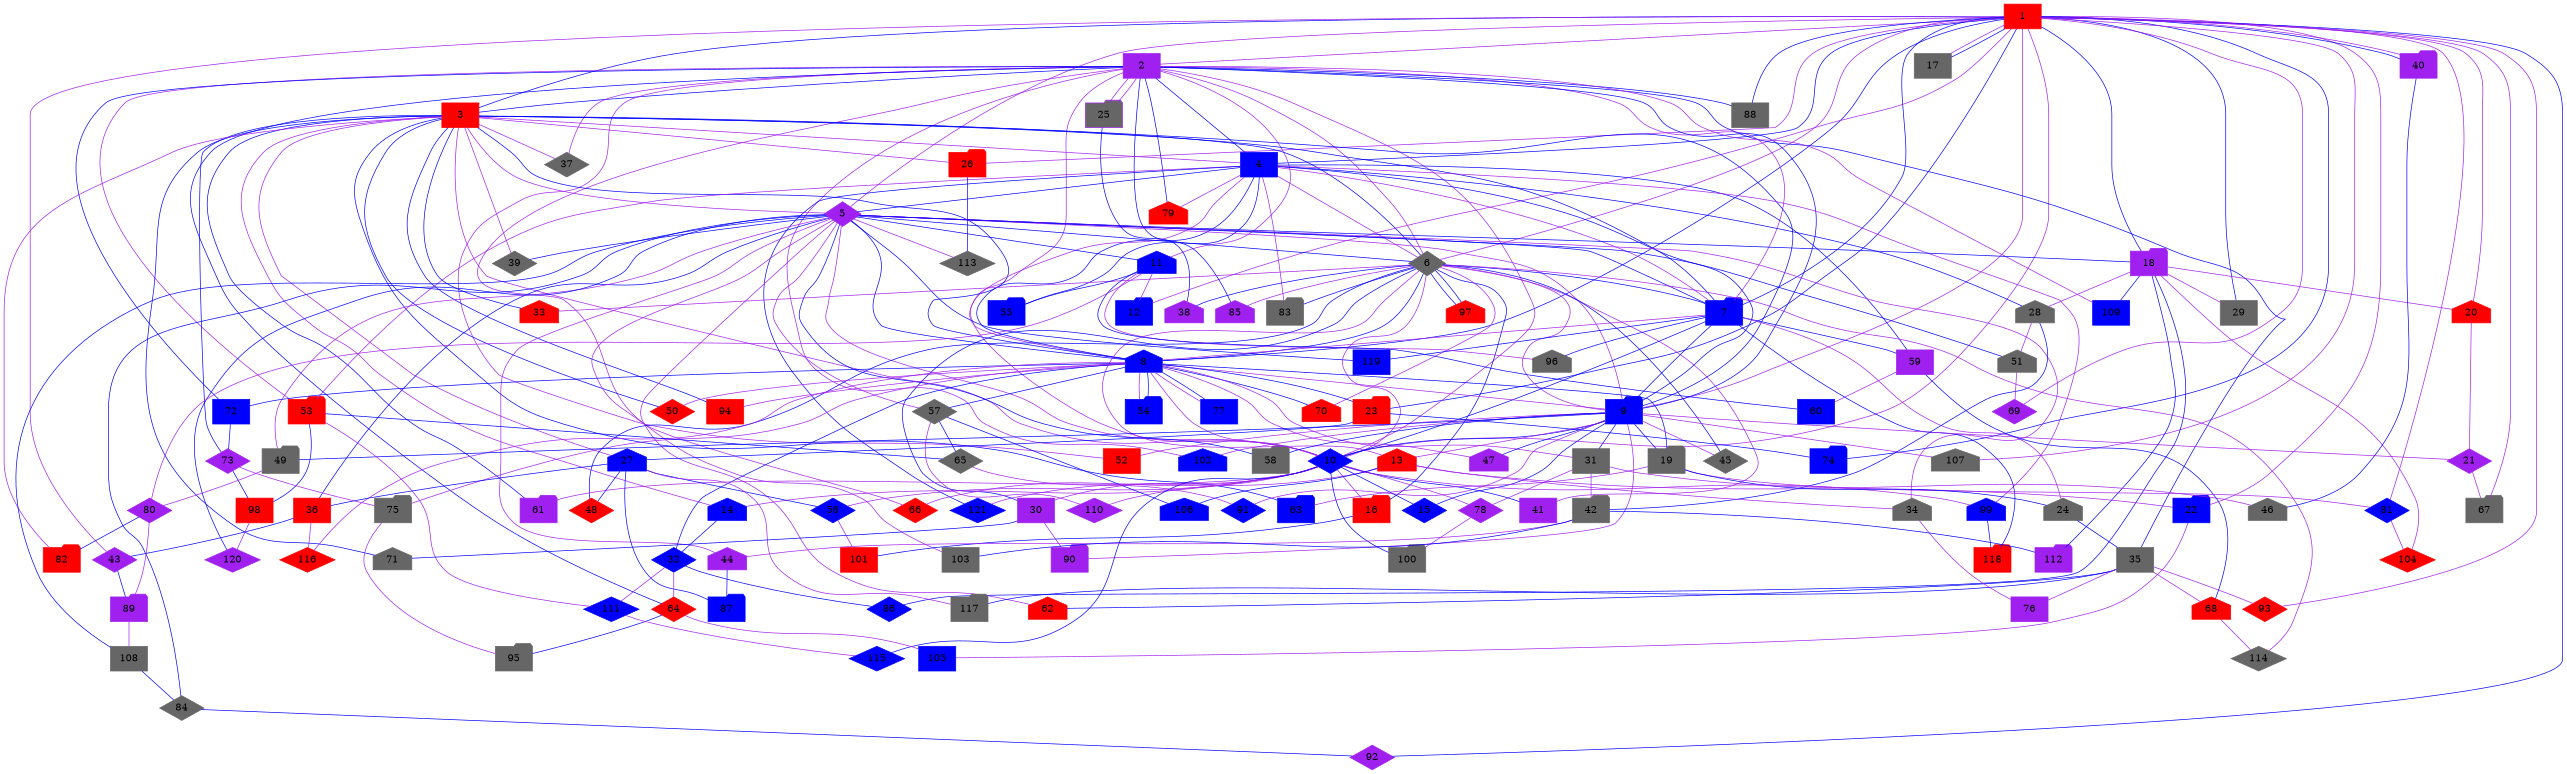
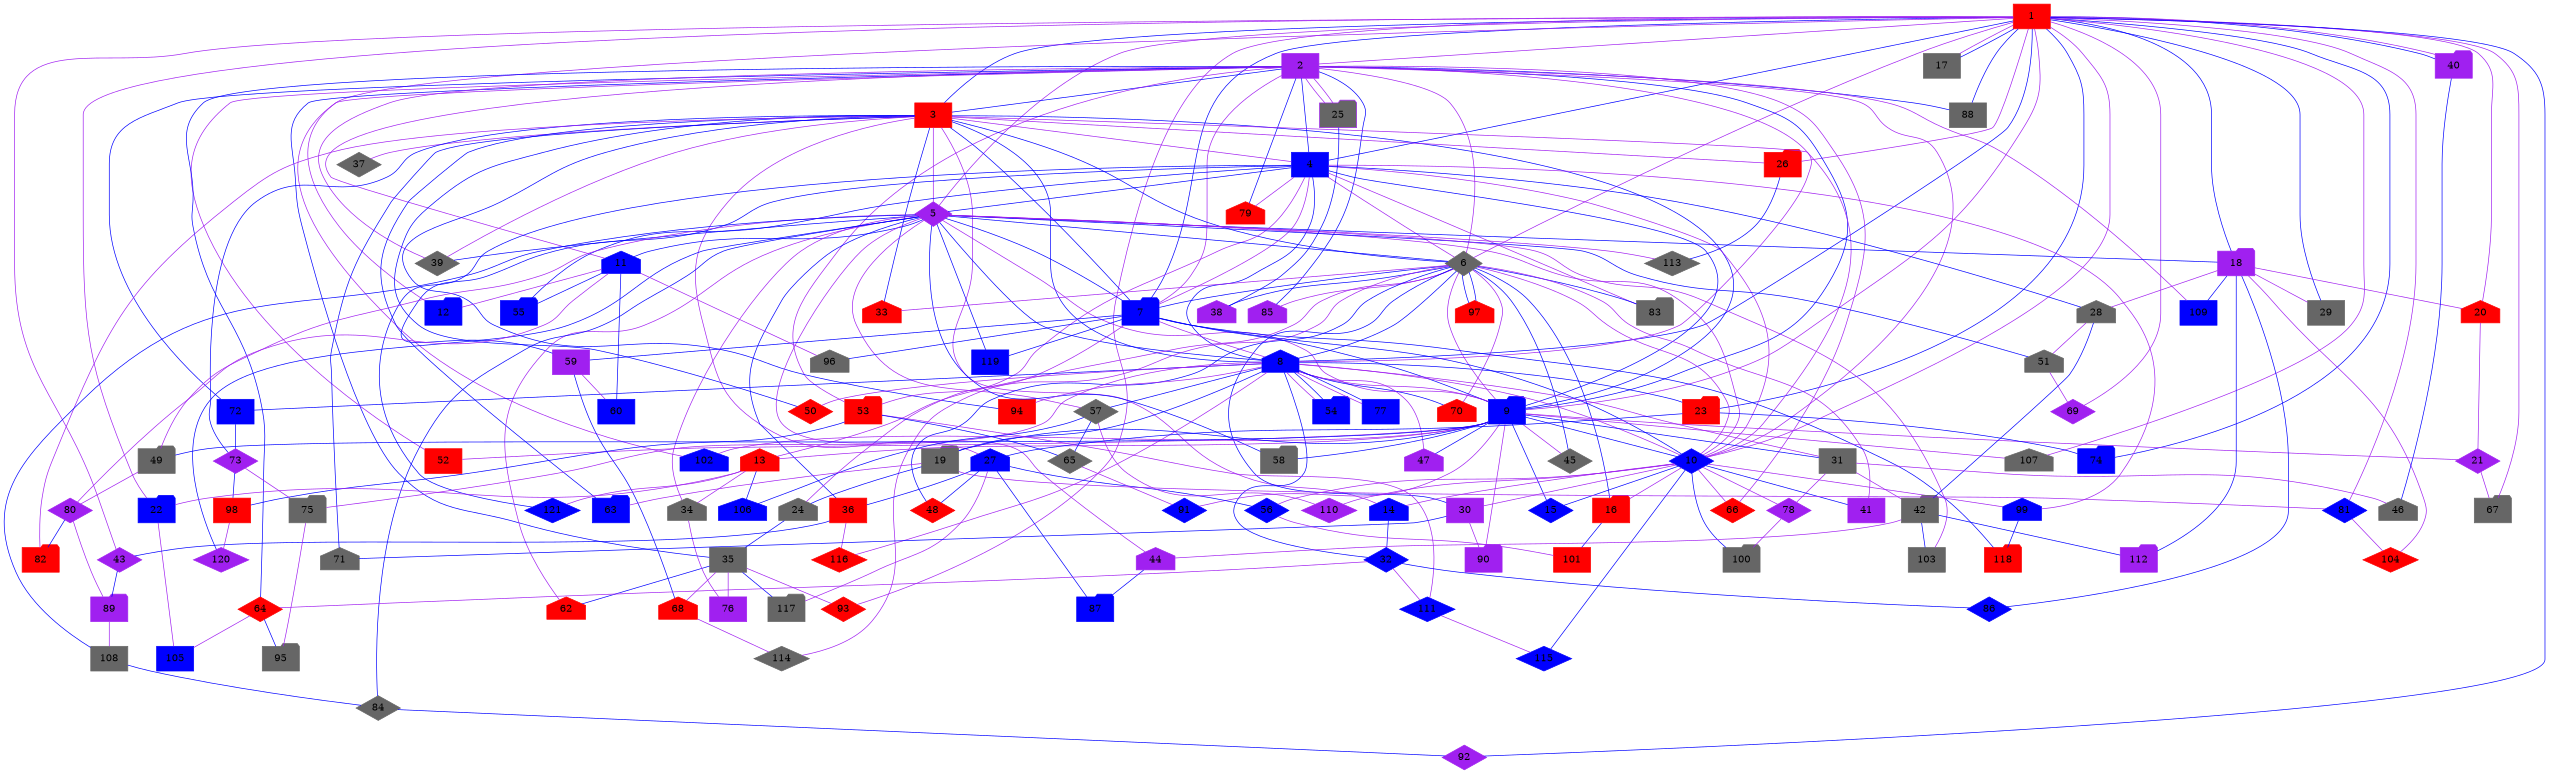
(830, 75) -> (712, 77)
(539, 510) -> none
